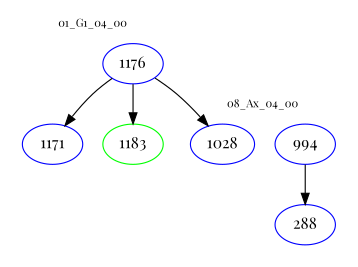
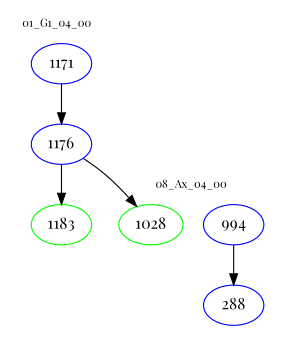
(91, 96) -> (61, 98)
(222, 144) -> (151, 225)
